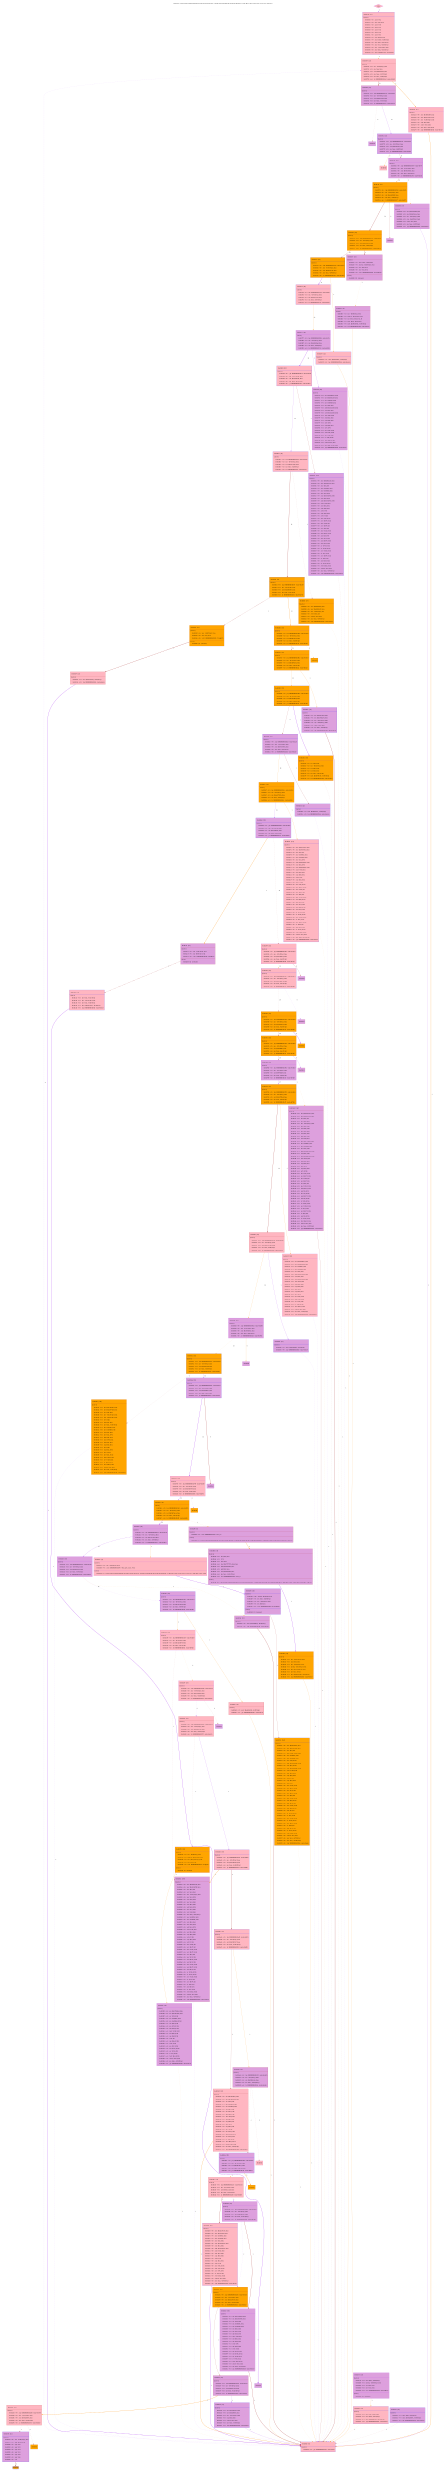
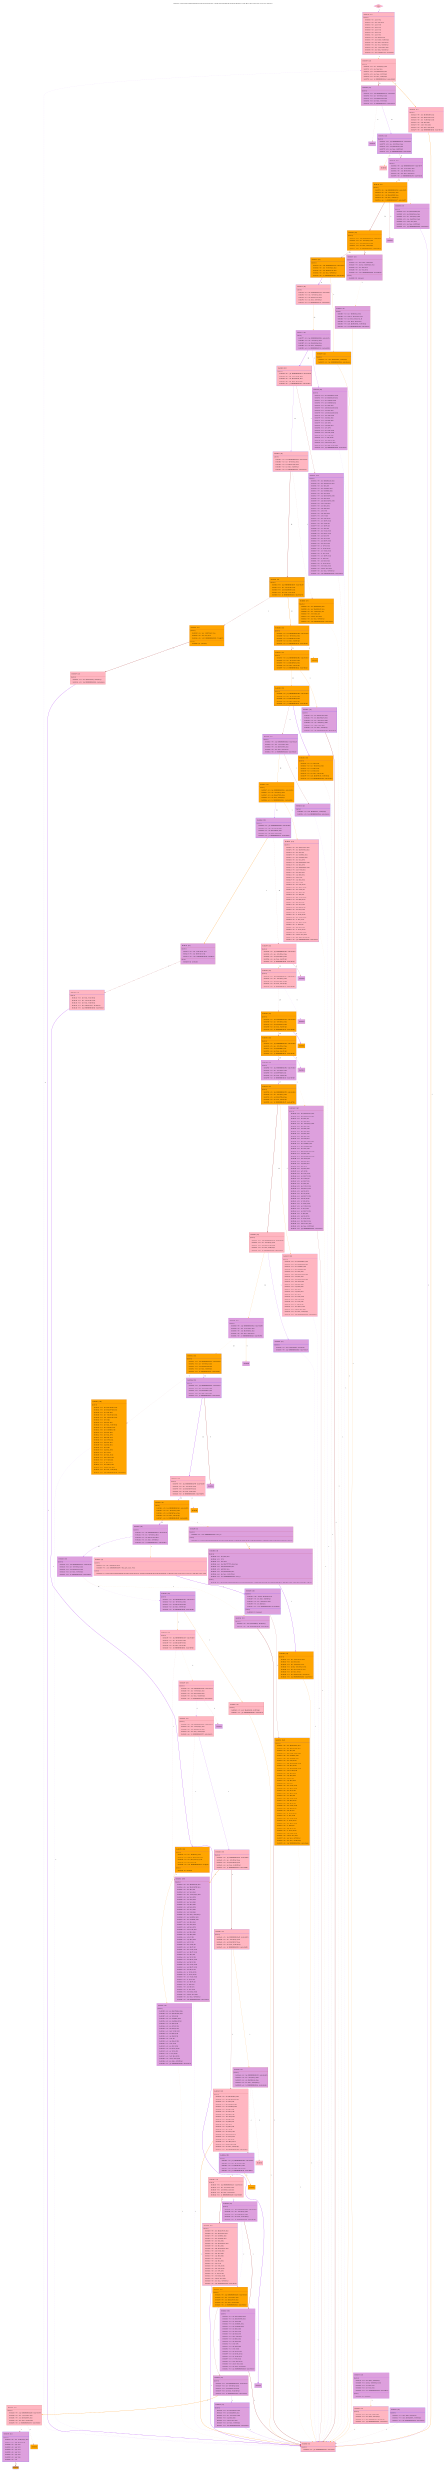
(333, 358) -> (333, 358)
